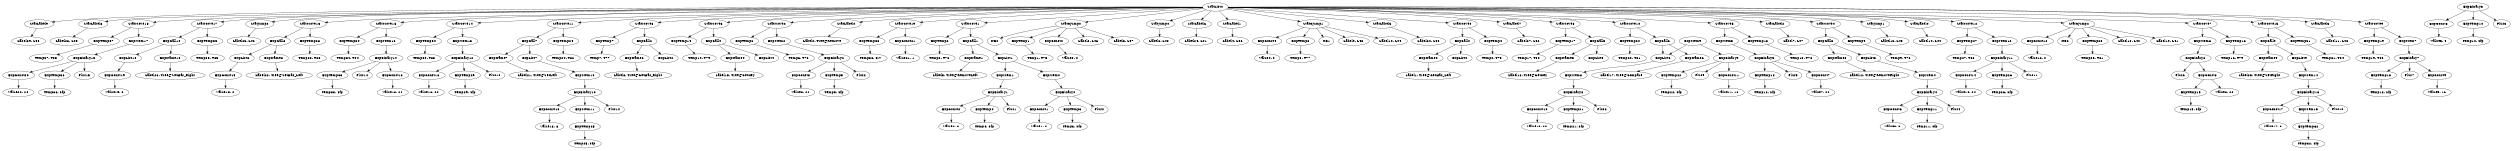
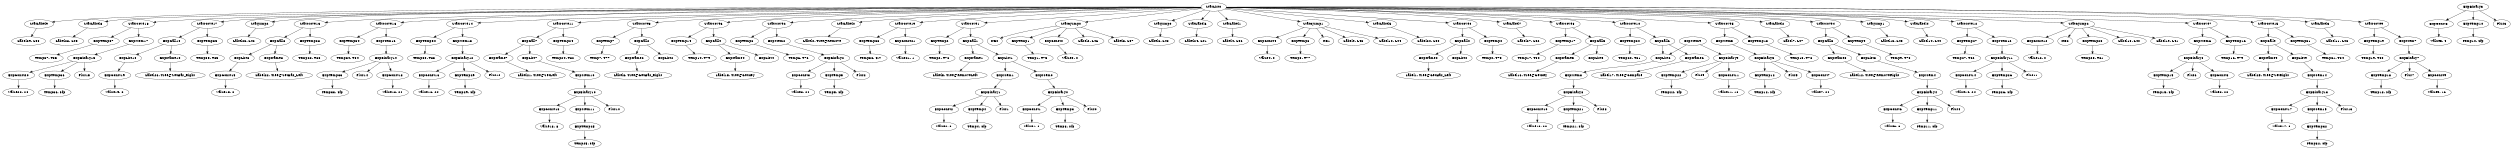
(2200, 83) -> (2180, 66)
